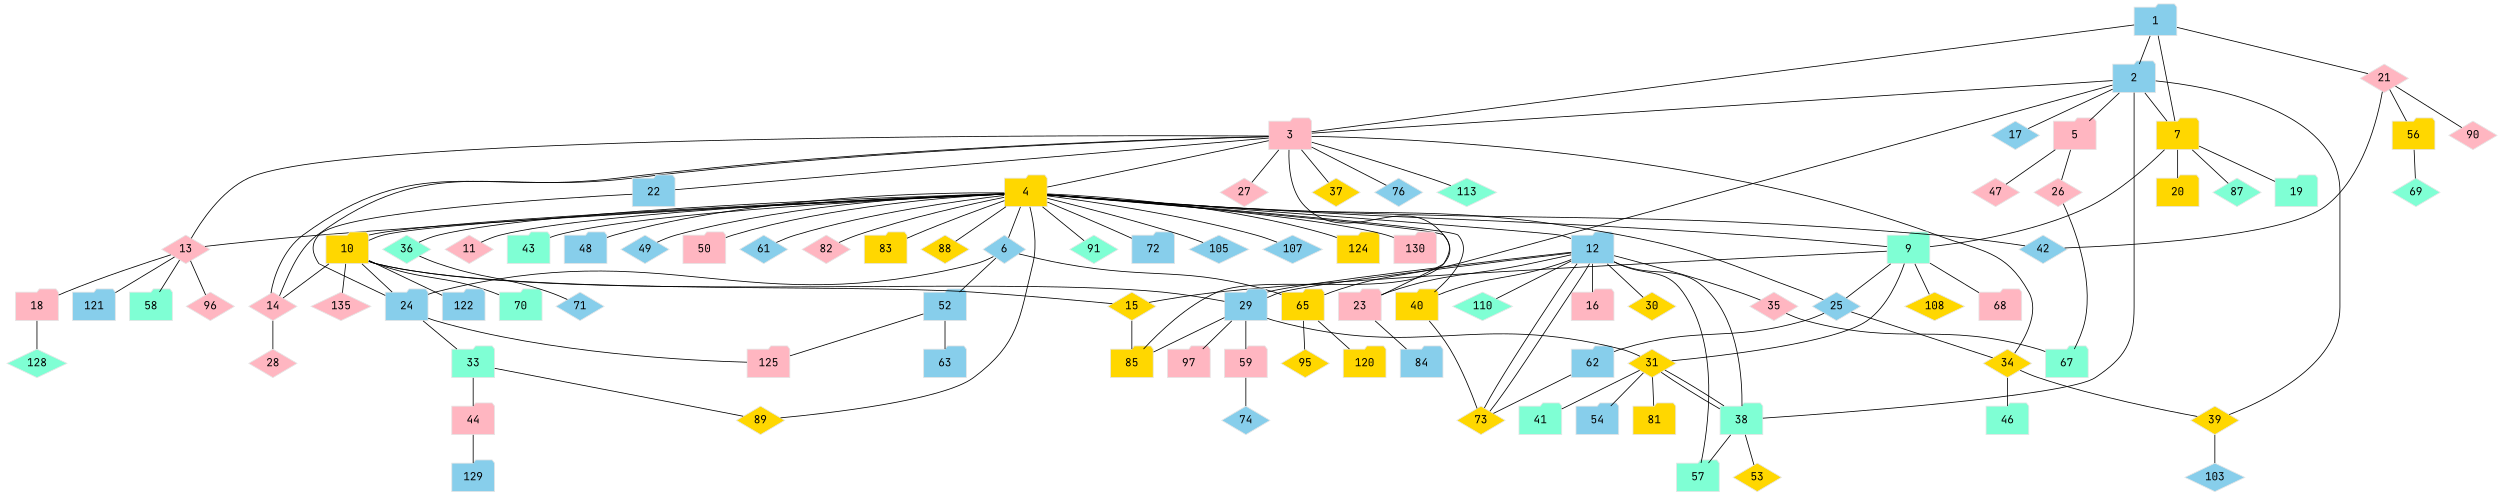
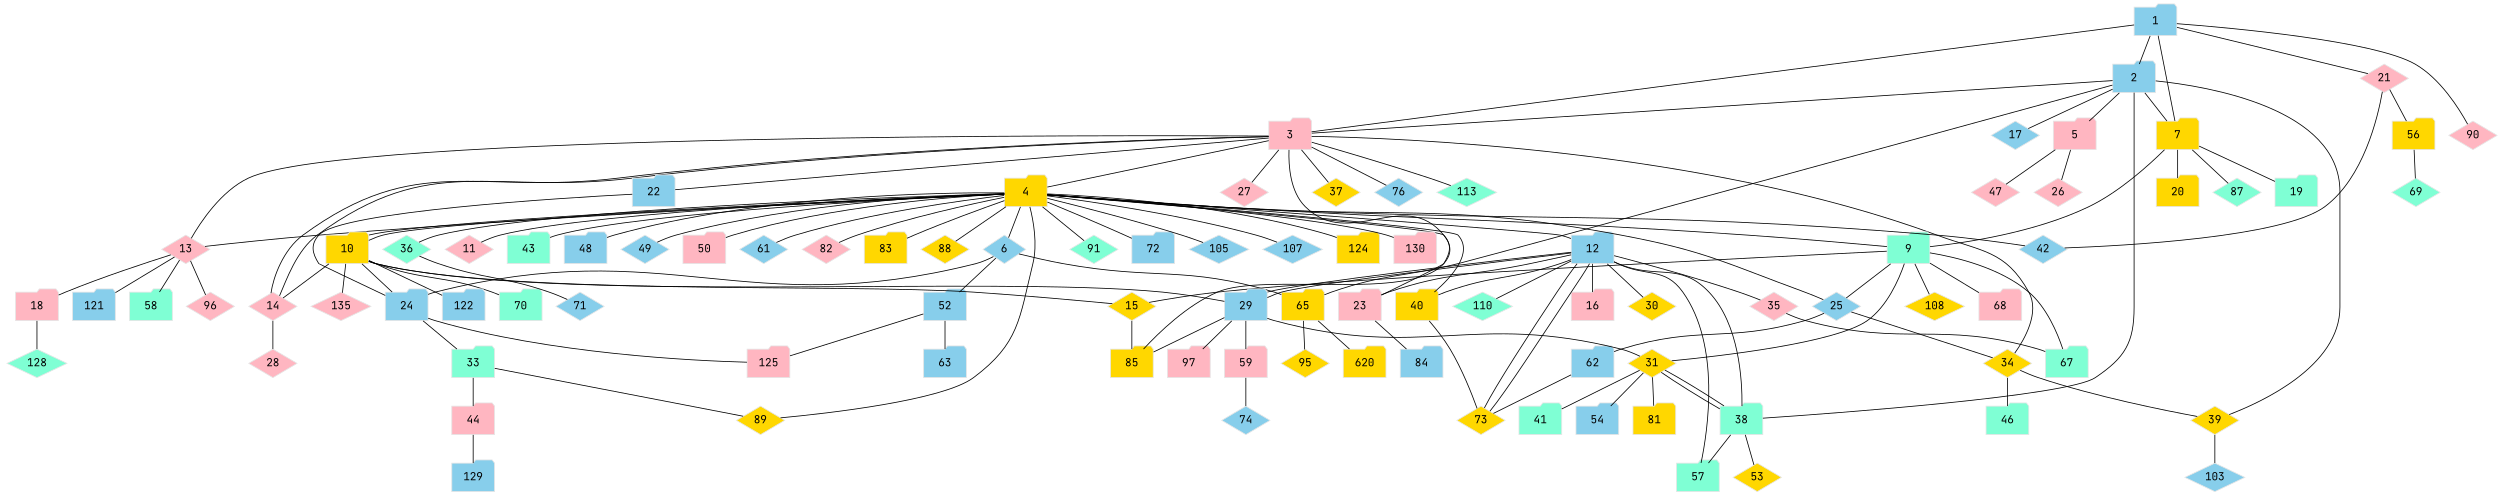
(2429, 107) -> (2337, 42)
(2085, 276) -> (2012, 281)
(1365, 363) -> (1365, 363)
